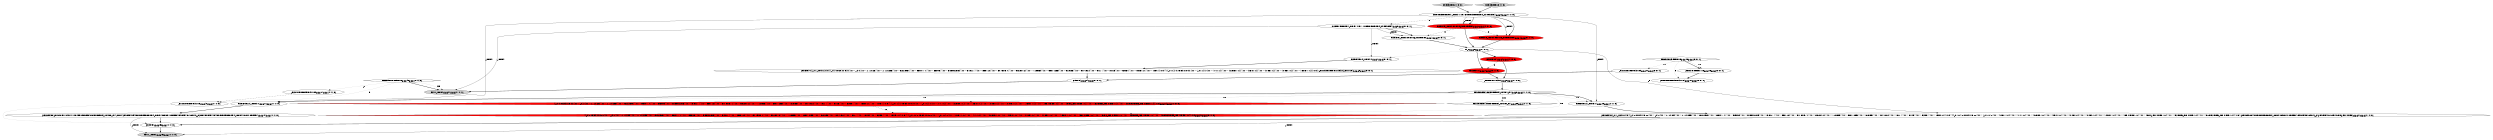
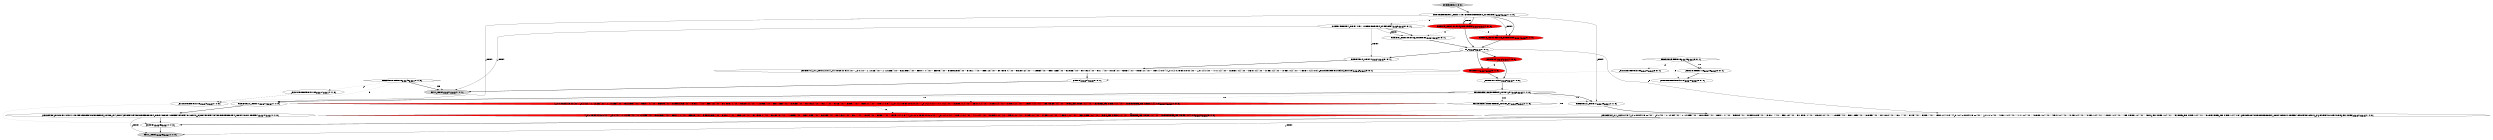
(1495, 5) -> none
(1427, 54) -> (1427, 54)
(1665, 65) -> (1665, 65)
(1360, 76) -> (1360, 76)
